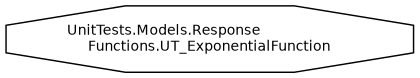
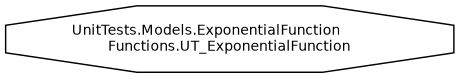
(210, 39) -> (230, 39)
